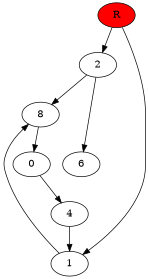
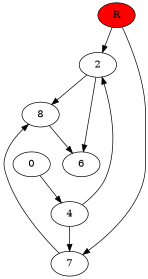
(37, 136) -> (59, 137)
none -> (112, 149)
(70, 264) -> (70, 264)
